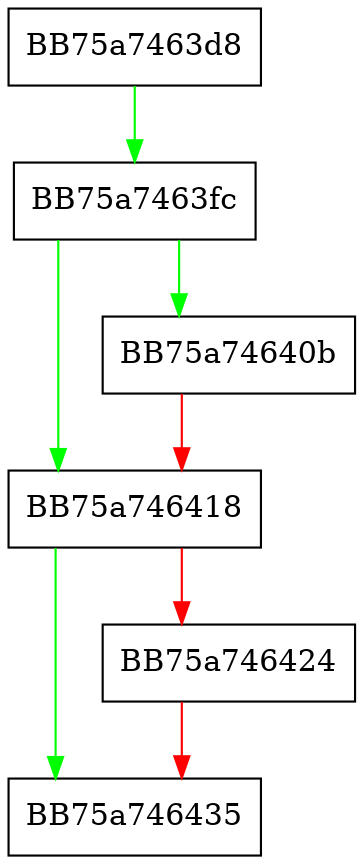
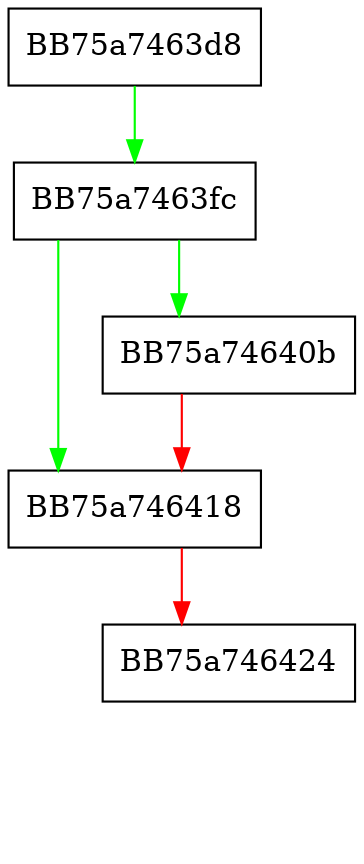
(135, 817) -> none
